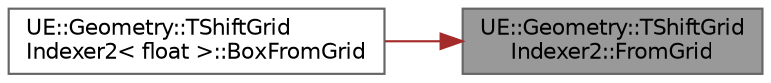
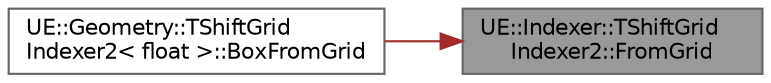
(613, 41) -> (613, 41)
